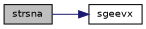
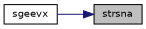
(65, 14) -> (70, 14)
